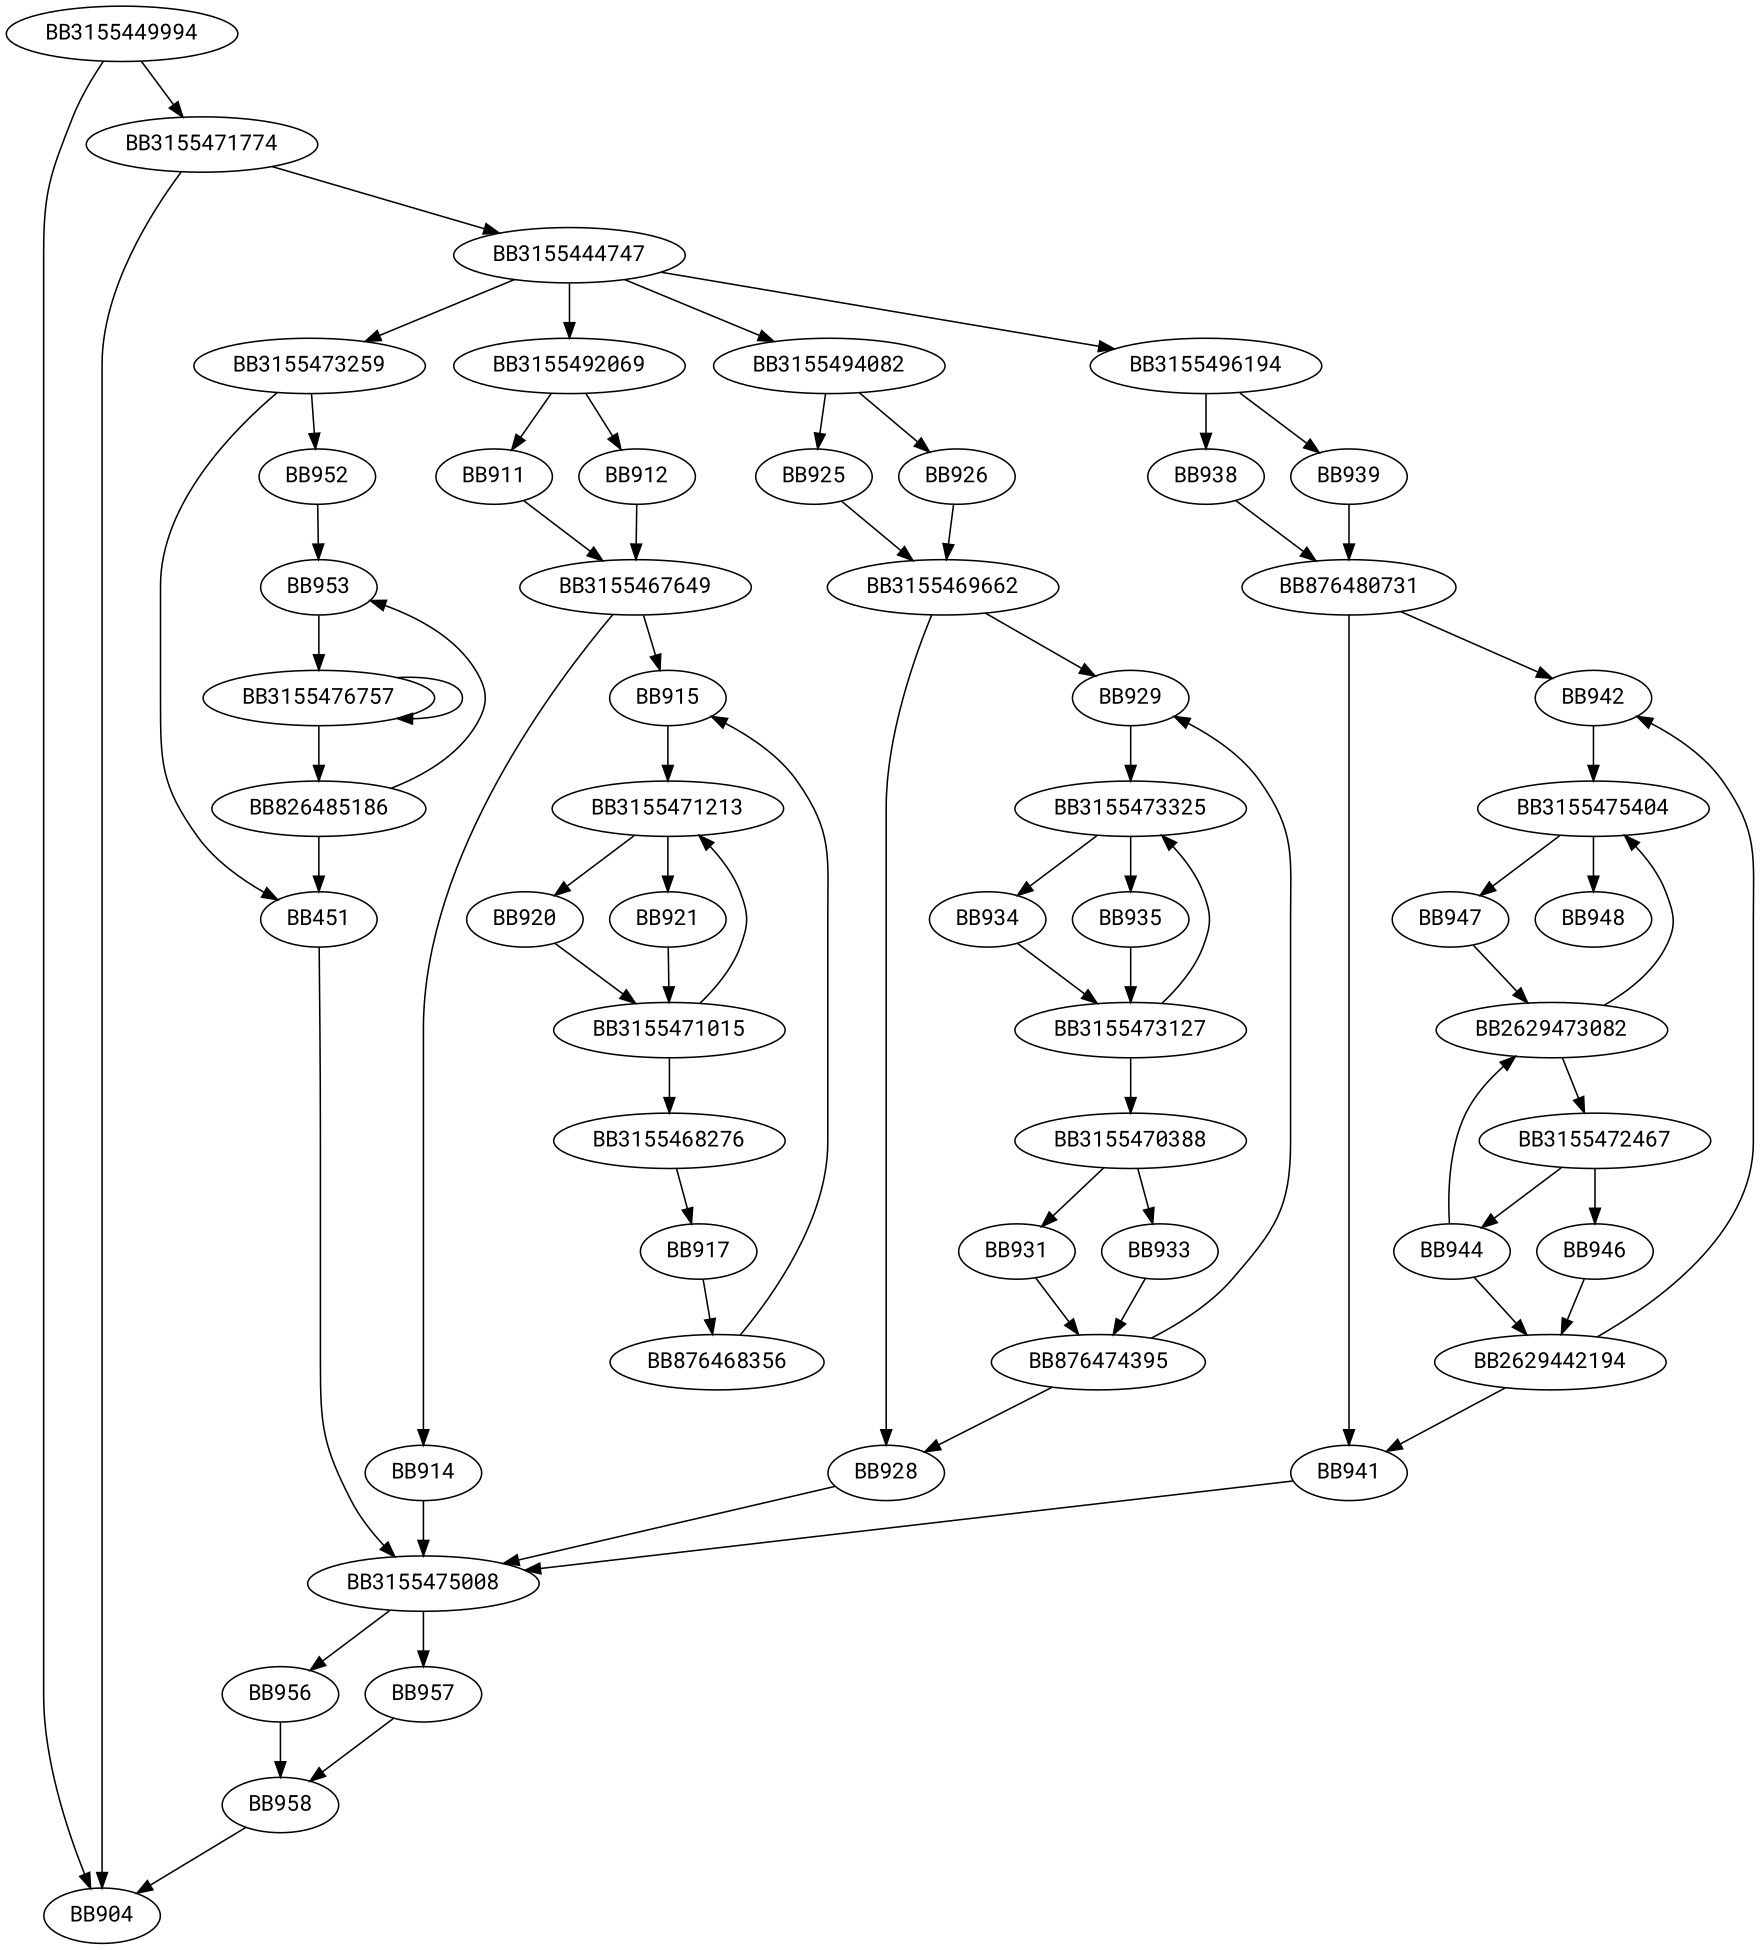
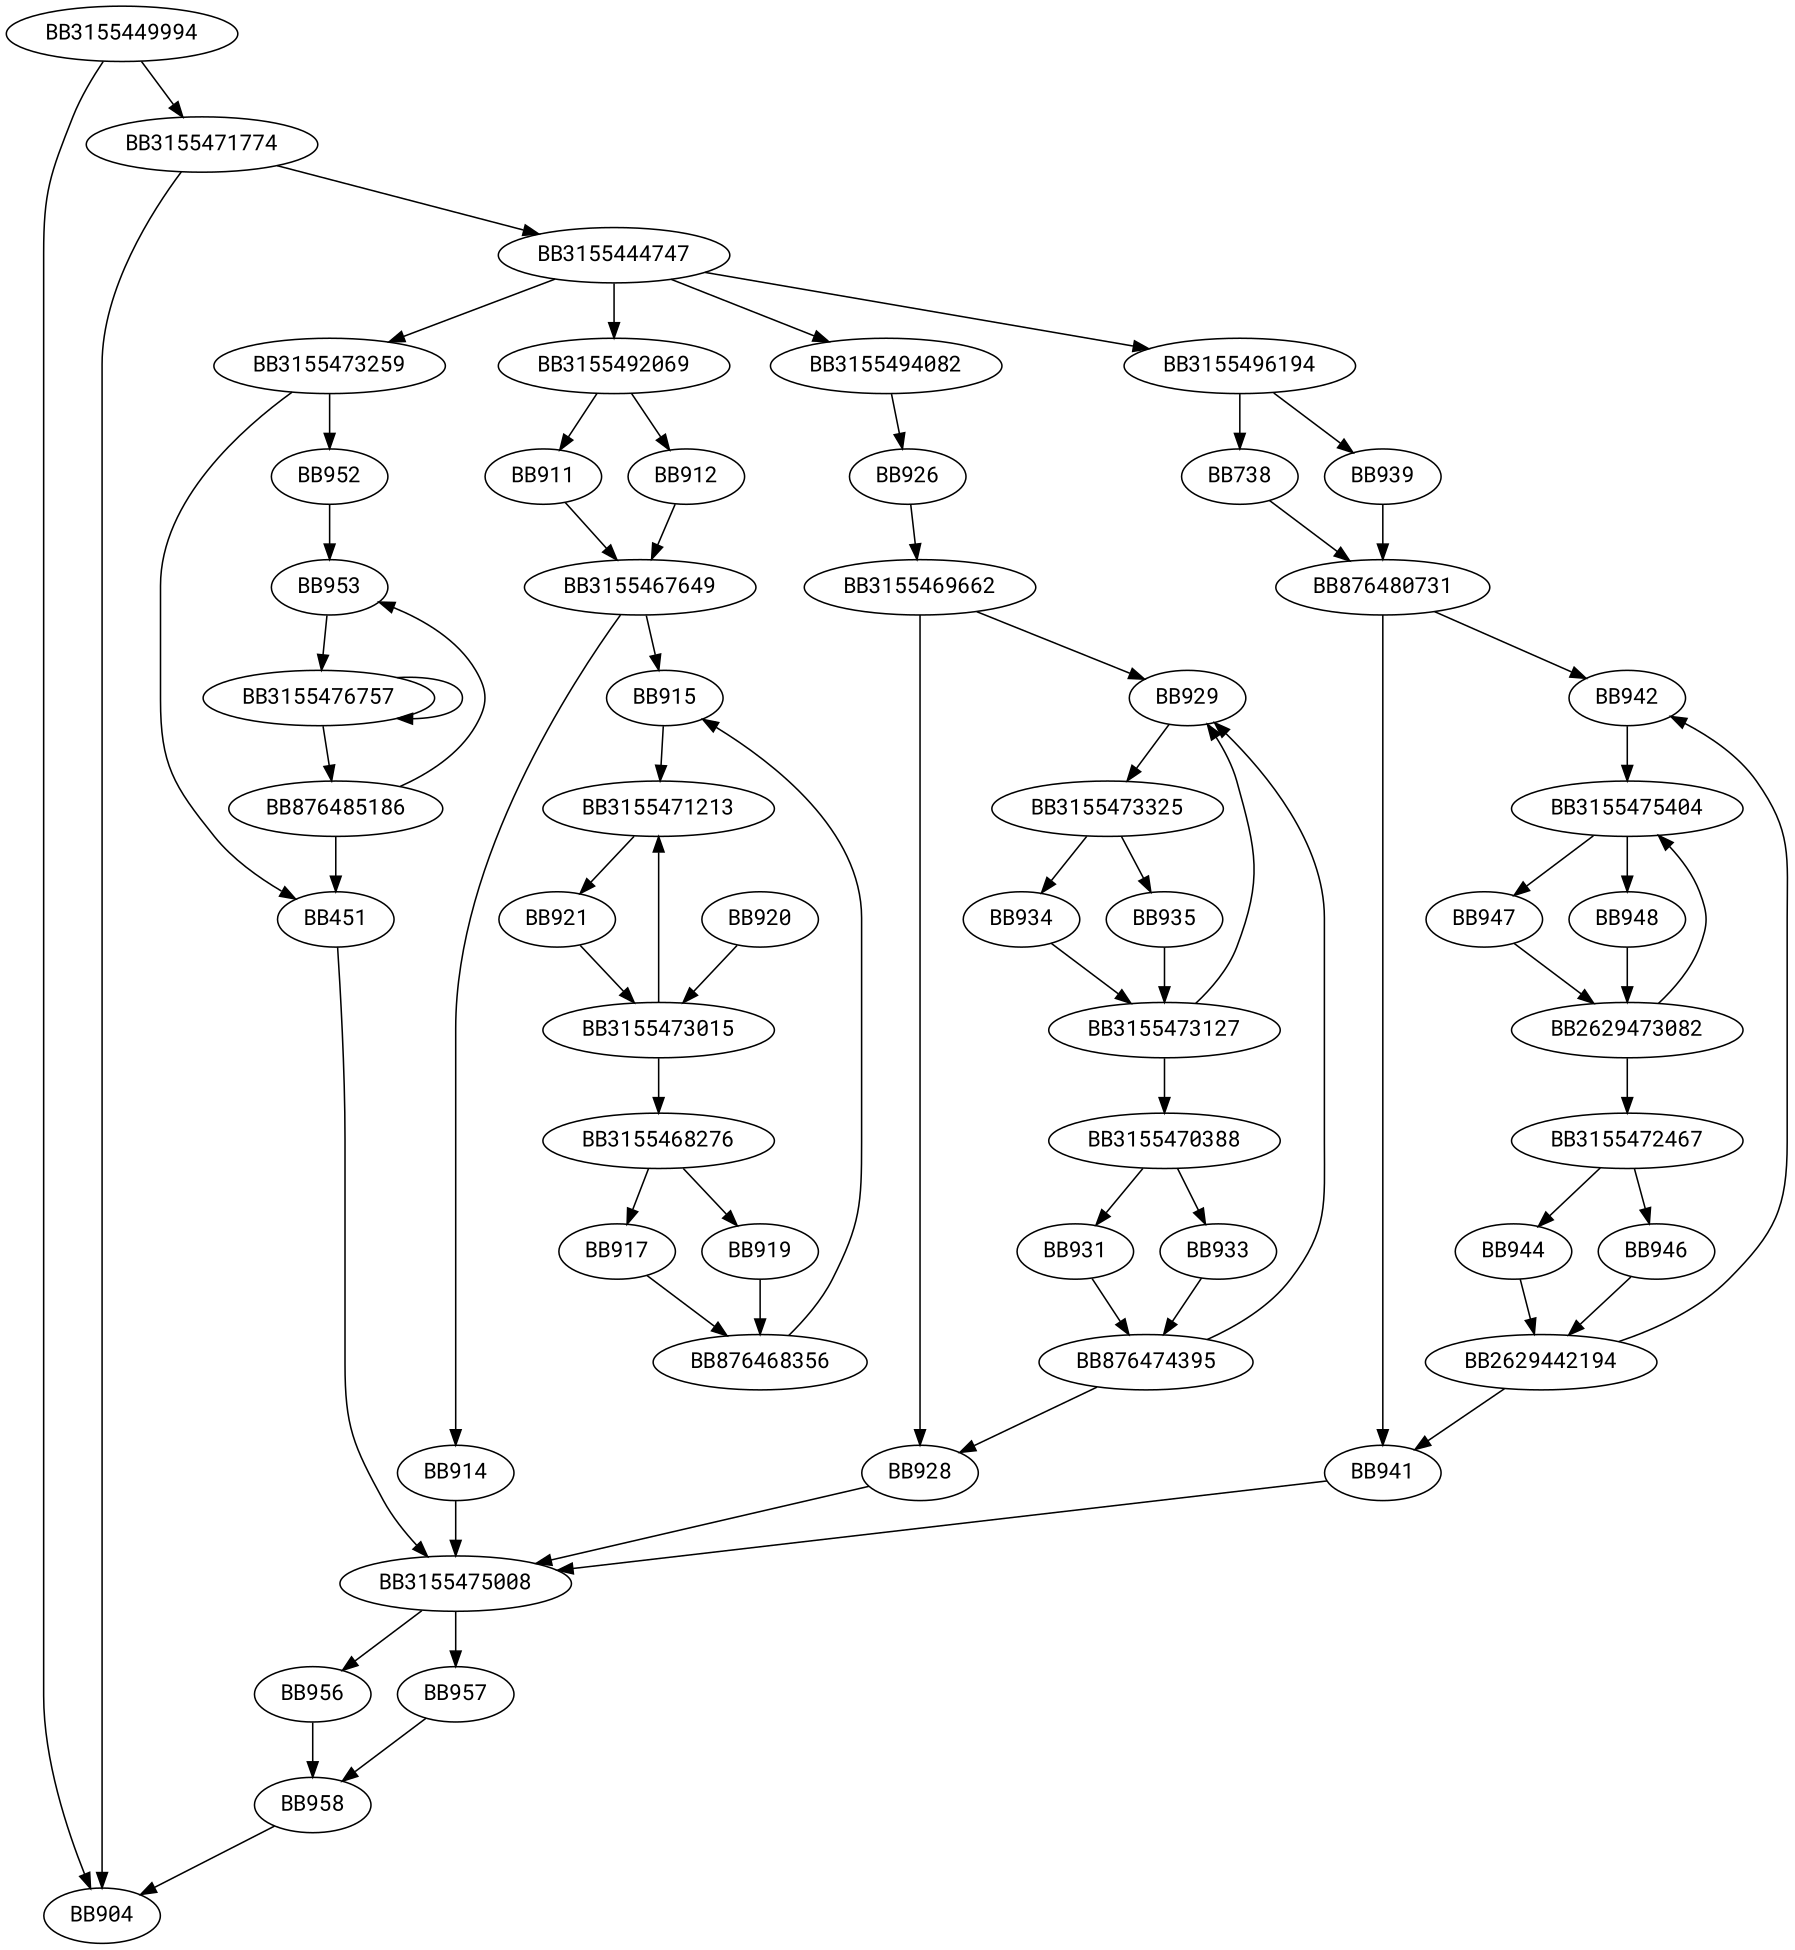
(814, 477) -> none
(1206, 477) -> (1240, 477)
(319, 809) -> (336, 809)
(601, 861) -> none
(1209, 927) -> (1254, 875)
(669, 1030) -> (659, 1030)
(1457, 1138) -> (1627, 967)
none -> (760, 1252)
